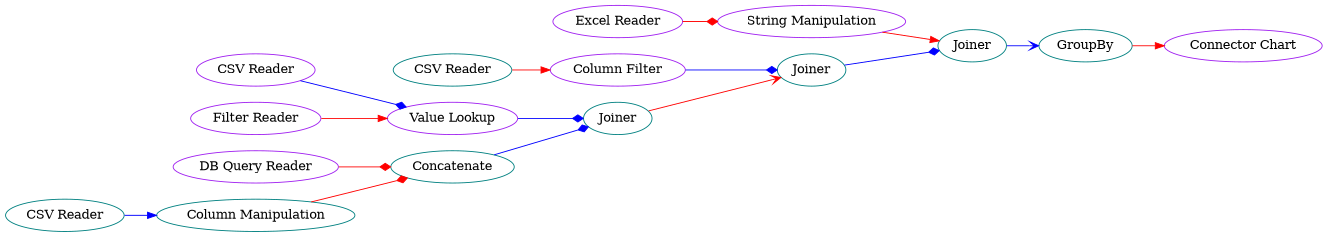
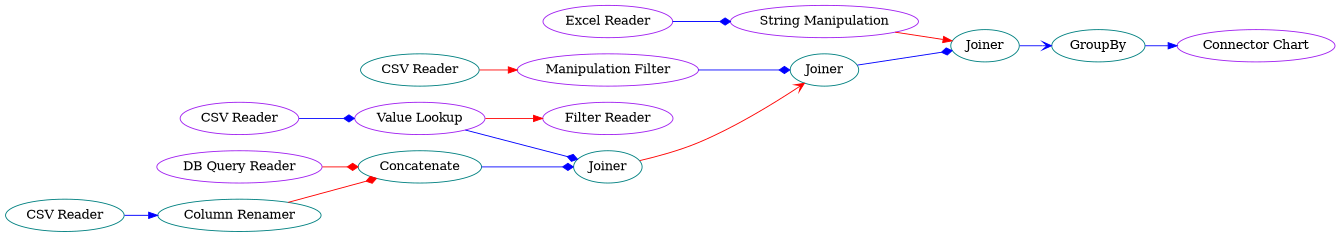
(695, 22) -> (696, 22)
(1144, 46) -> (1157, 46)
(618, 70) -> (608, 70)
(350, 118) -> (509, 118)
(256, 215) -> (239, 215)
